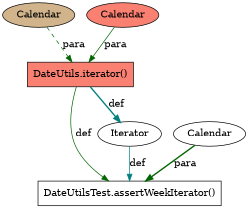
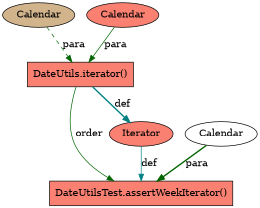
(83, 134) -> (89, 134)
(130, 134) -> (141, 134)
(130, 193) -> (141, 193)
